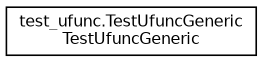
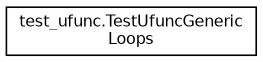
(131, 31) -> (131, 31)
